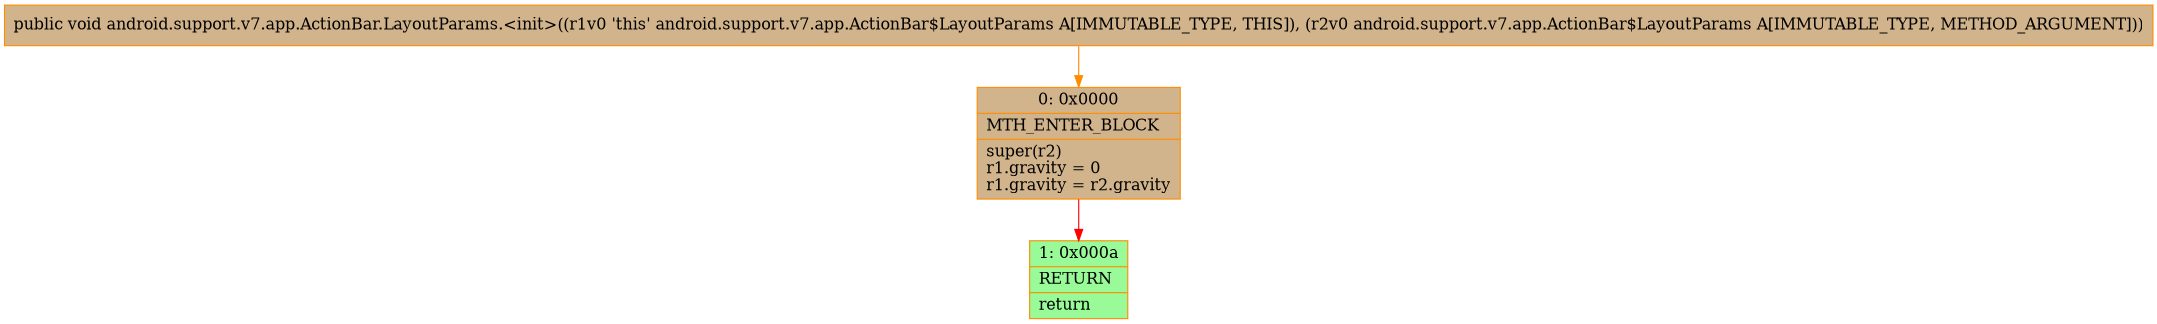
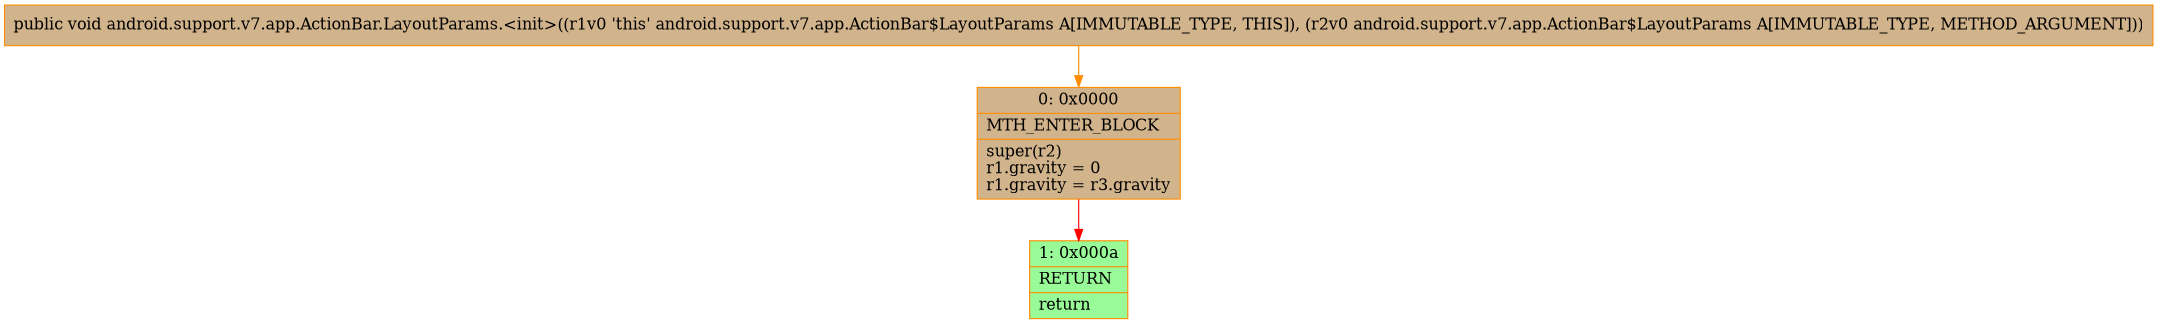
(1079, 186) -> (1079, 186)
